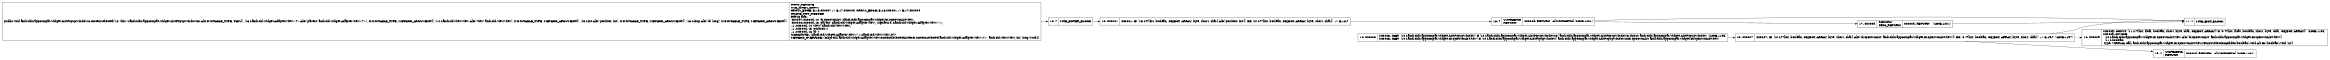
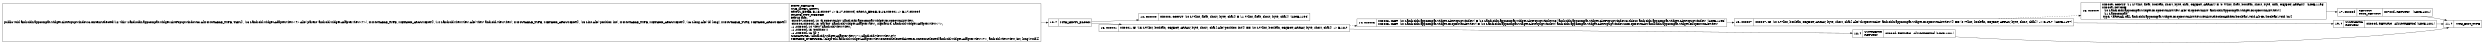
none -> (1224, 17)
(1076, 21) -> (1075, 22)
(2210, 22) -> (2468, 24)
(1725, 23) -> (2331, 12)
(1927, 24) -> (2407, 12)
(2106, 24) -> (2439, 24)
none -> (1352, 26)
(2114, 40) -> (2115, 14)
